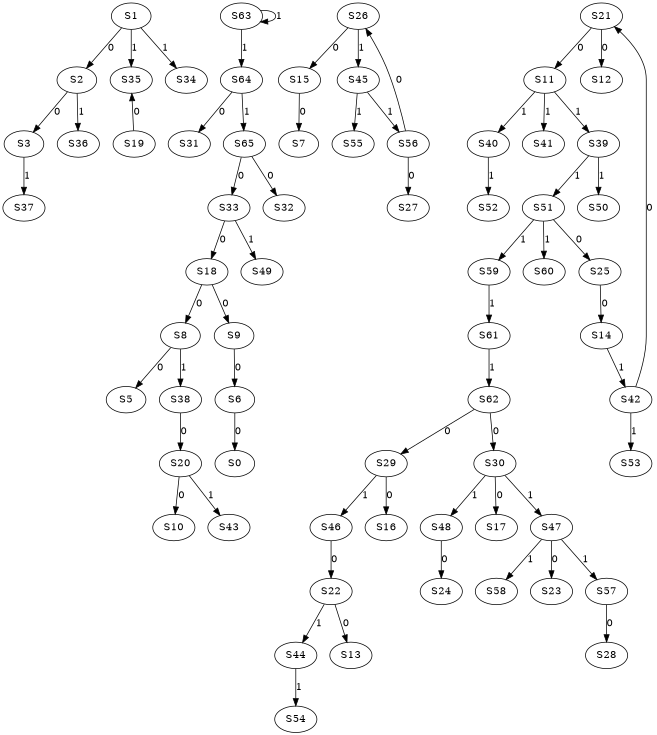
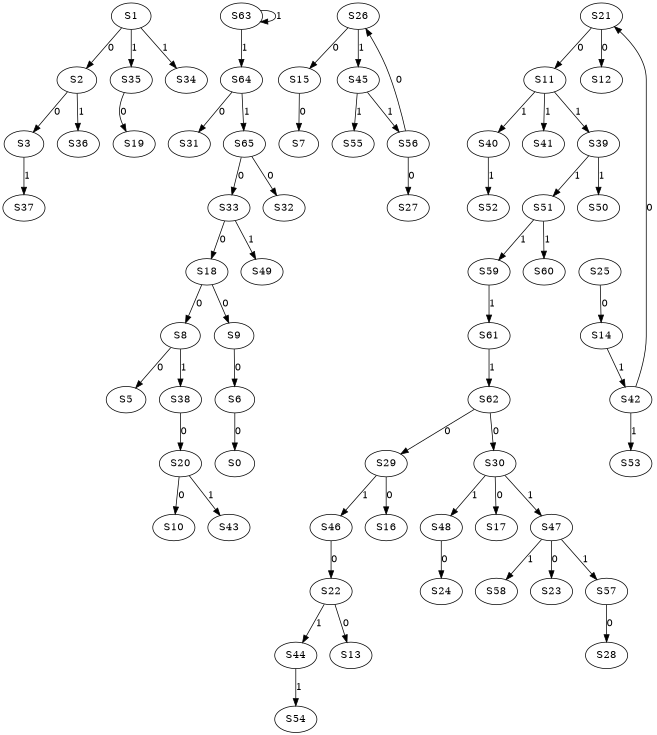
(133, 116) -> (120, 109)
(569, 237) -> none
